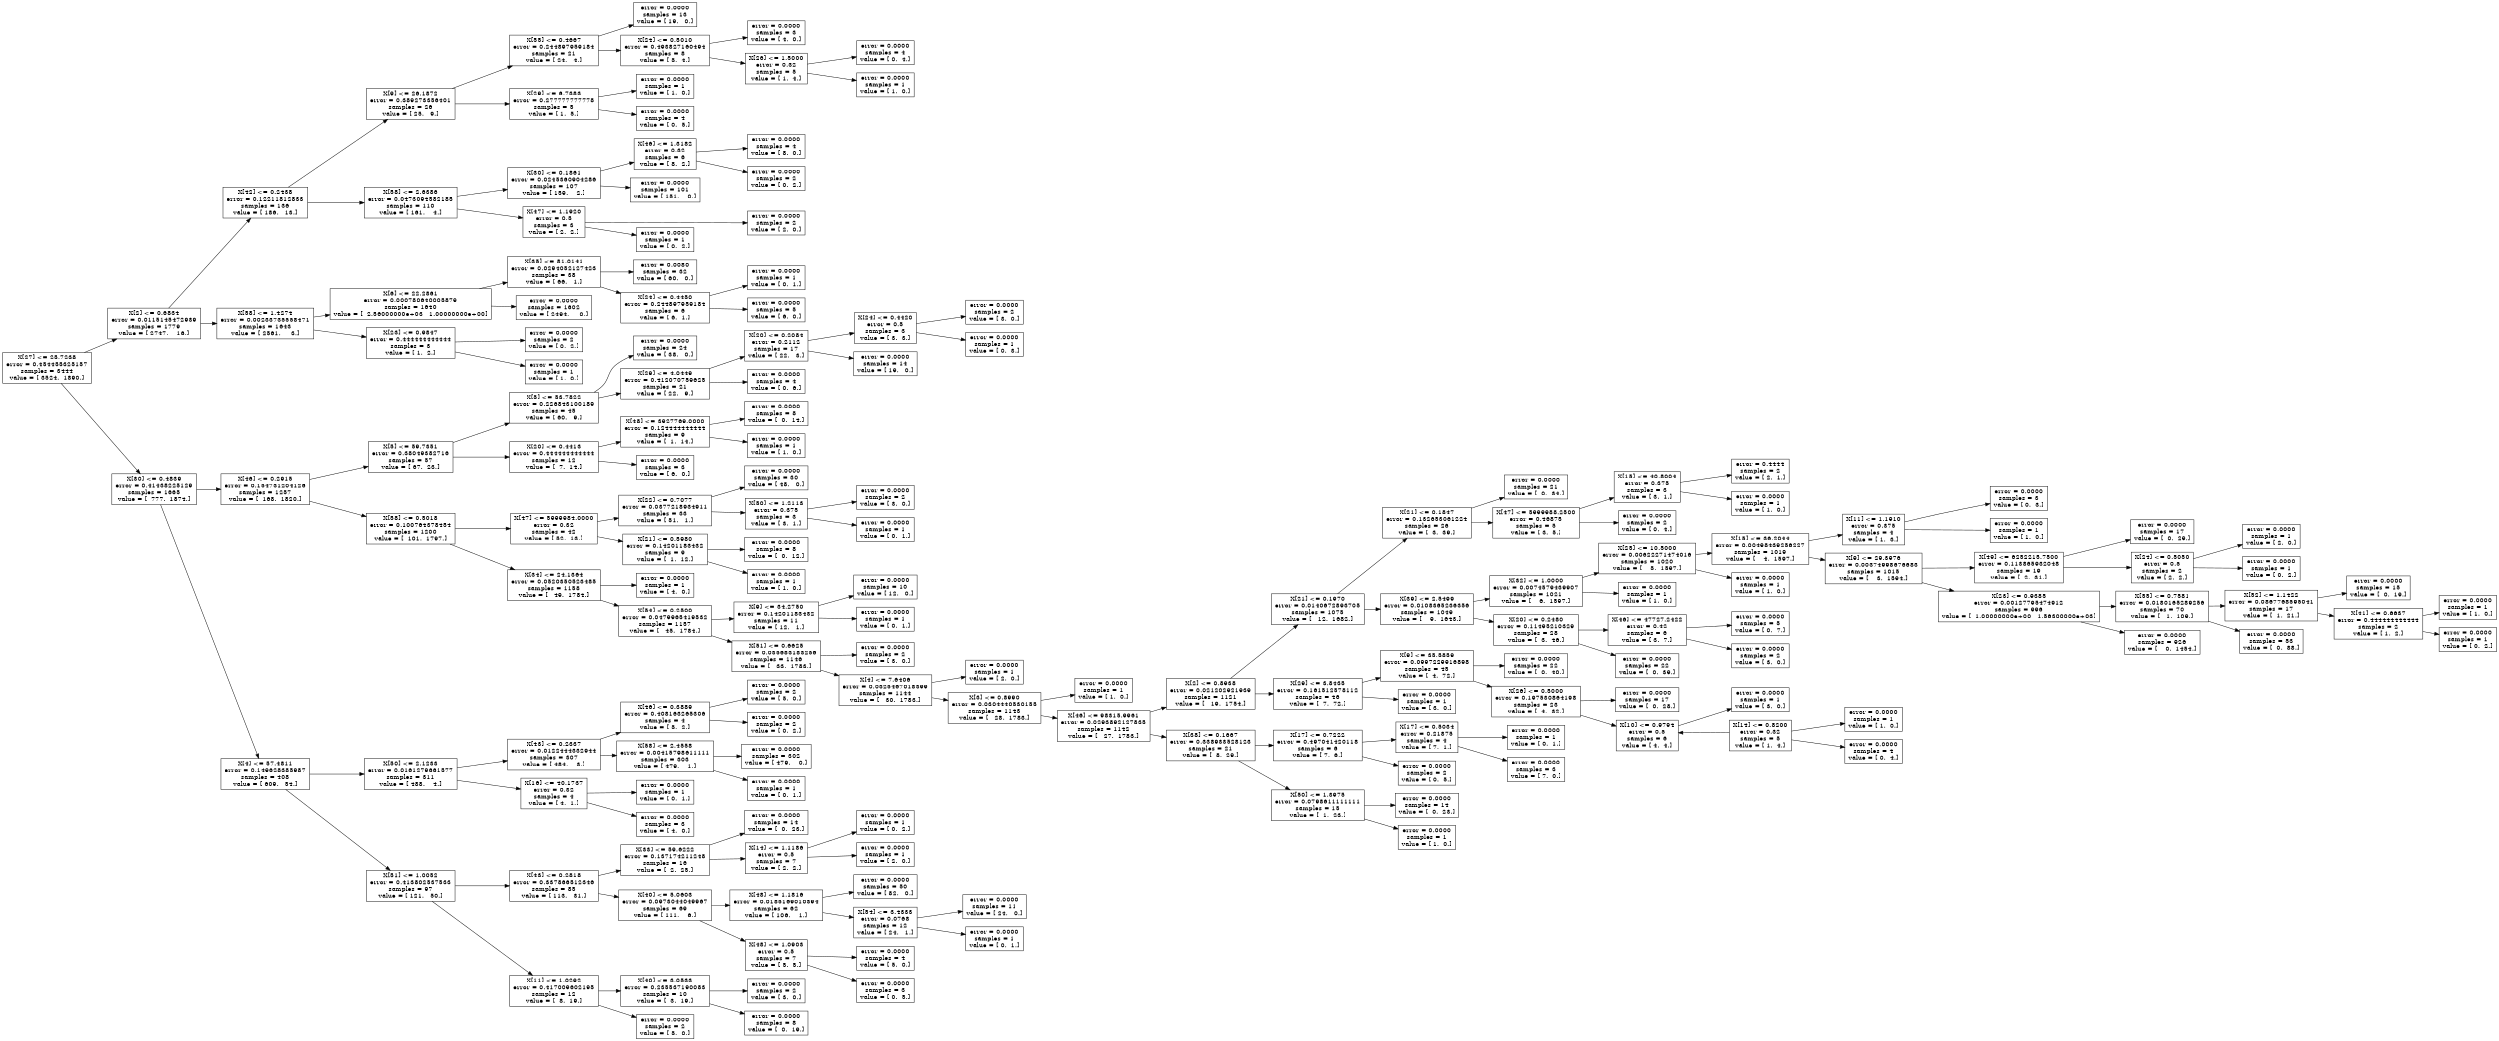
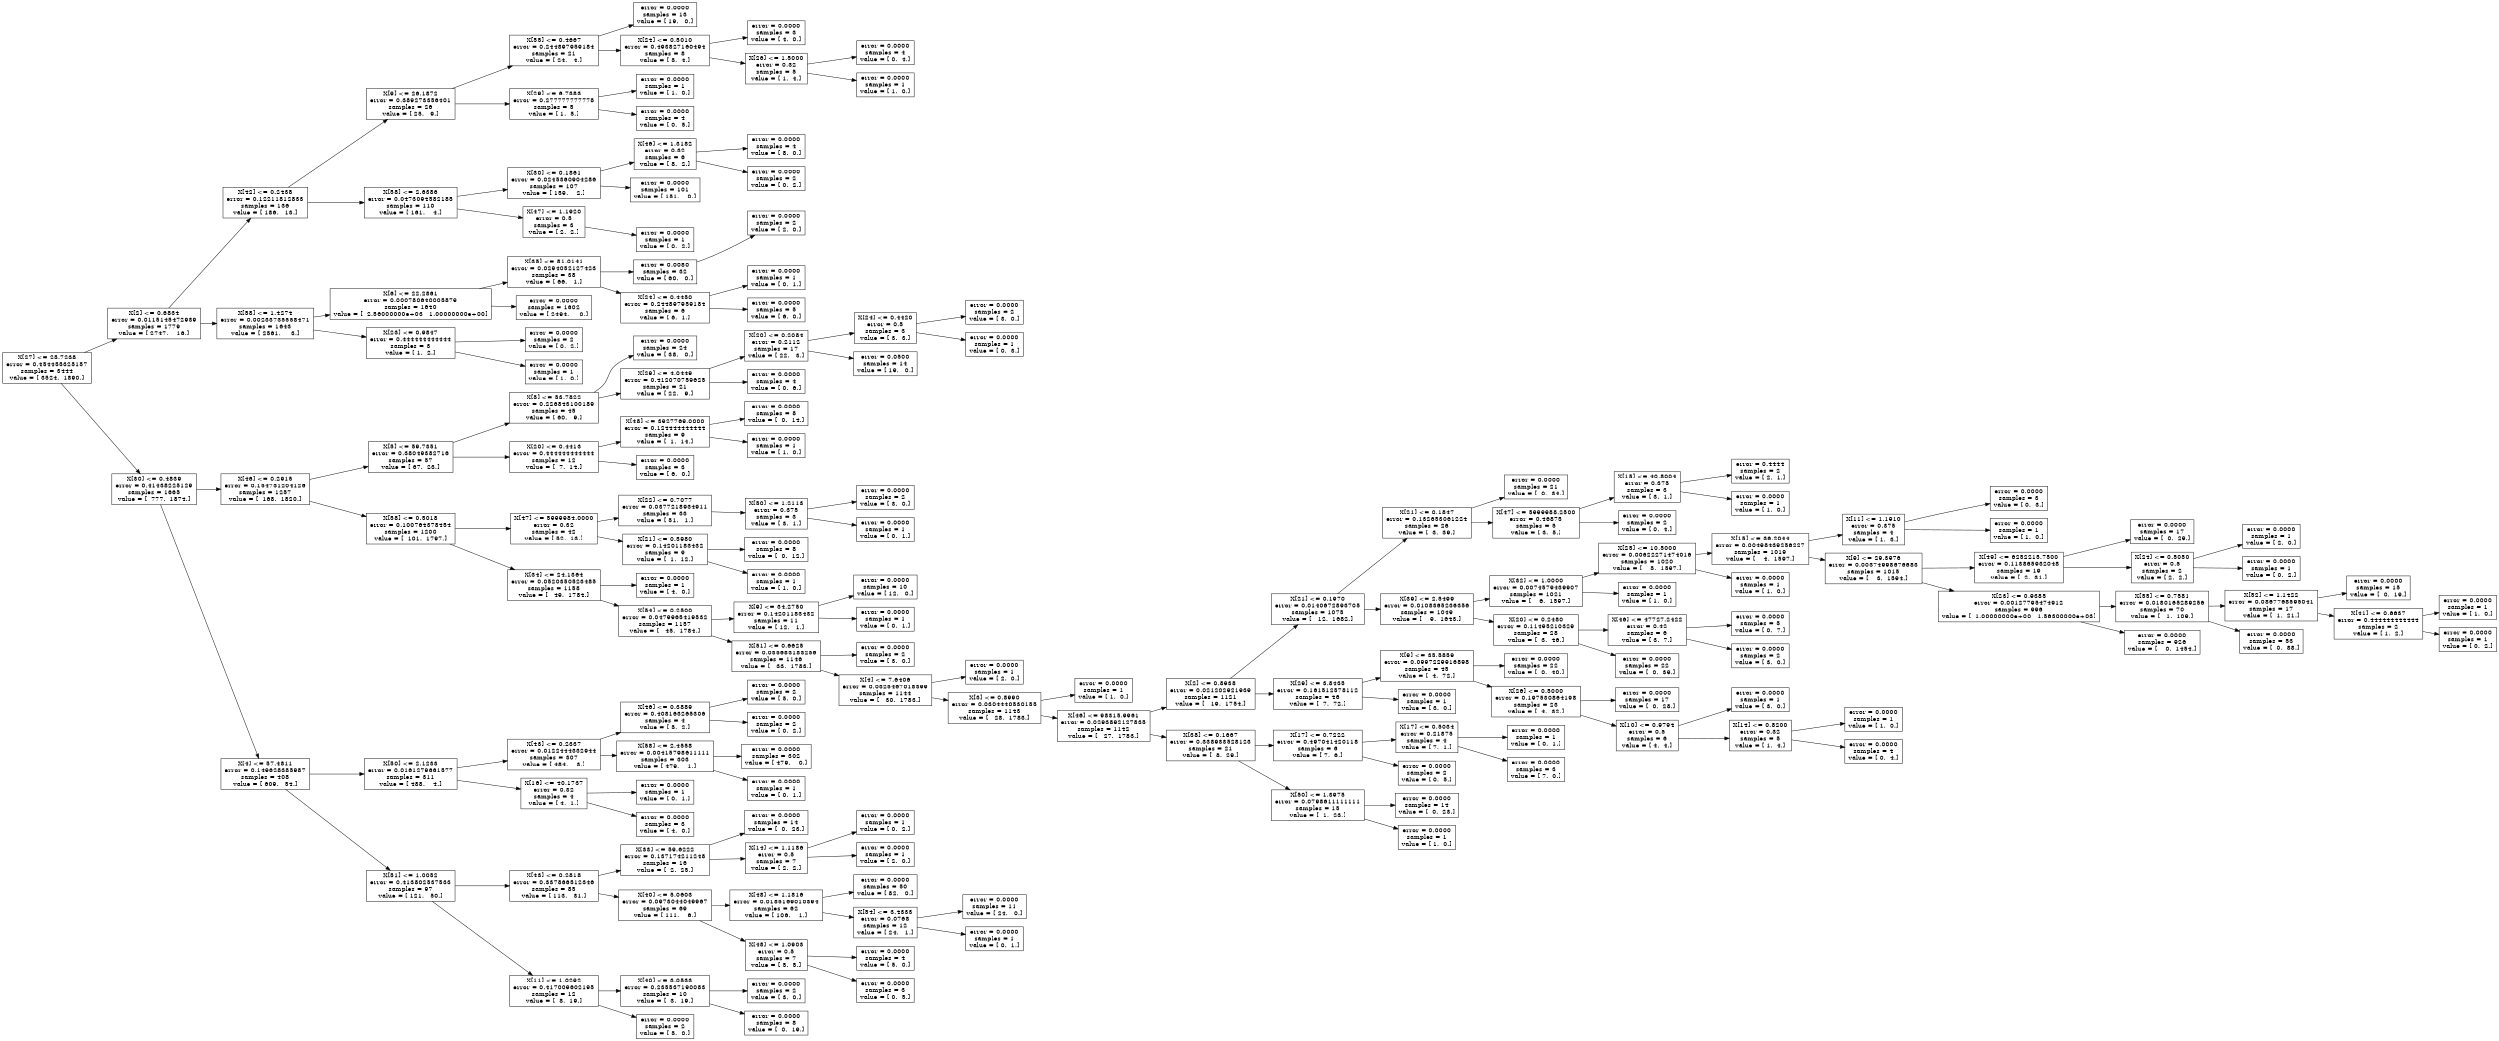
(664, 223) -> (724, 251)
(885, 364) -> (885, 364)
(776, 478) -> none
(1706, 732) -> (1702, 739)
